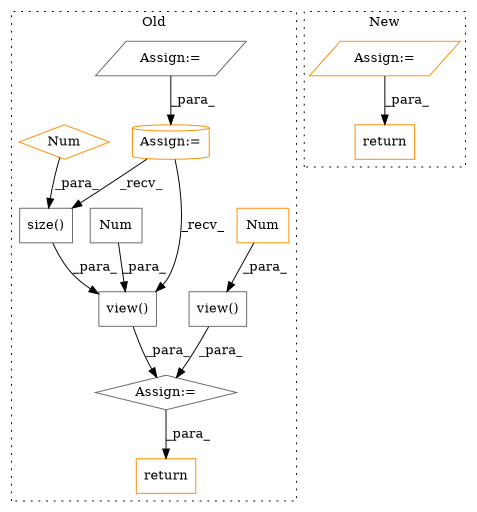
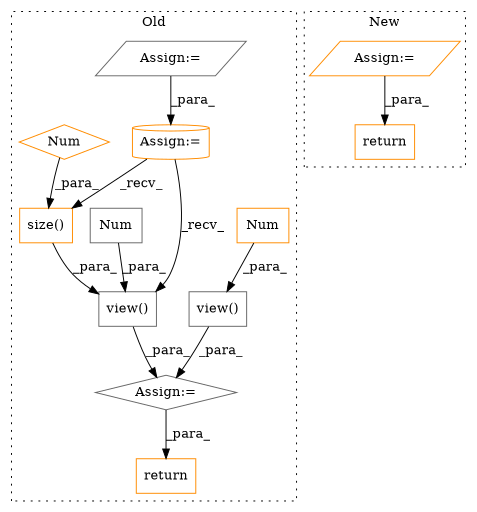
(46, 226) -> (46, 226)
